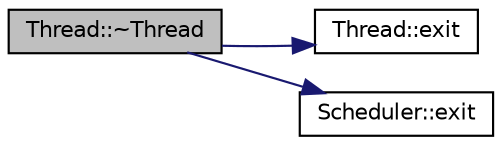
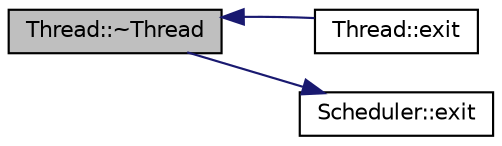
(257, 46) -> (279, 17)
